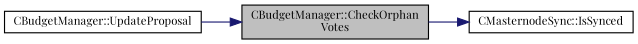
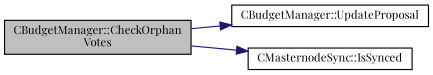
(216, 22) -> (206, 27)
